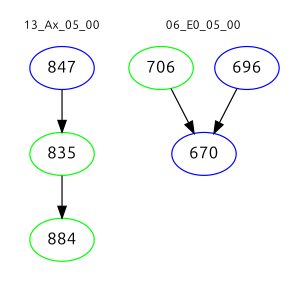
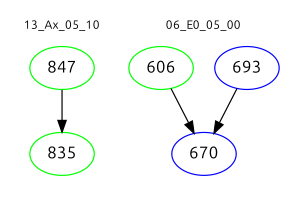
(62, 26) -> (62, 26)
(62, 68) -> (62, 68)
(161, 68) -> (161, 68)
(247, 68) -> (247, 68)
(62, 240) -> none
